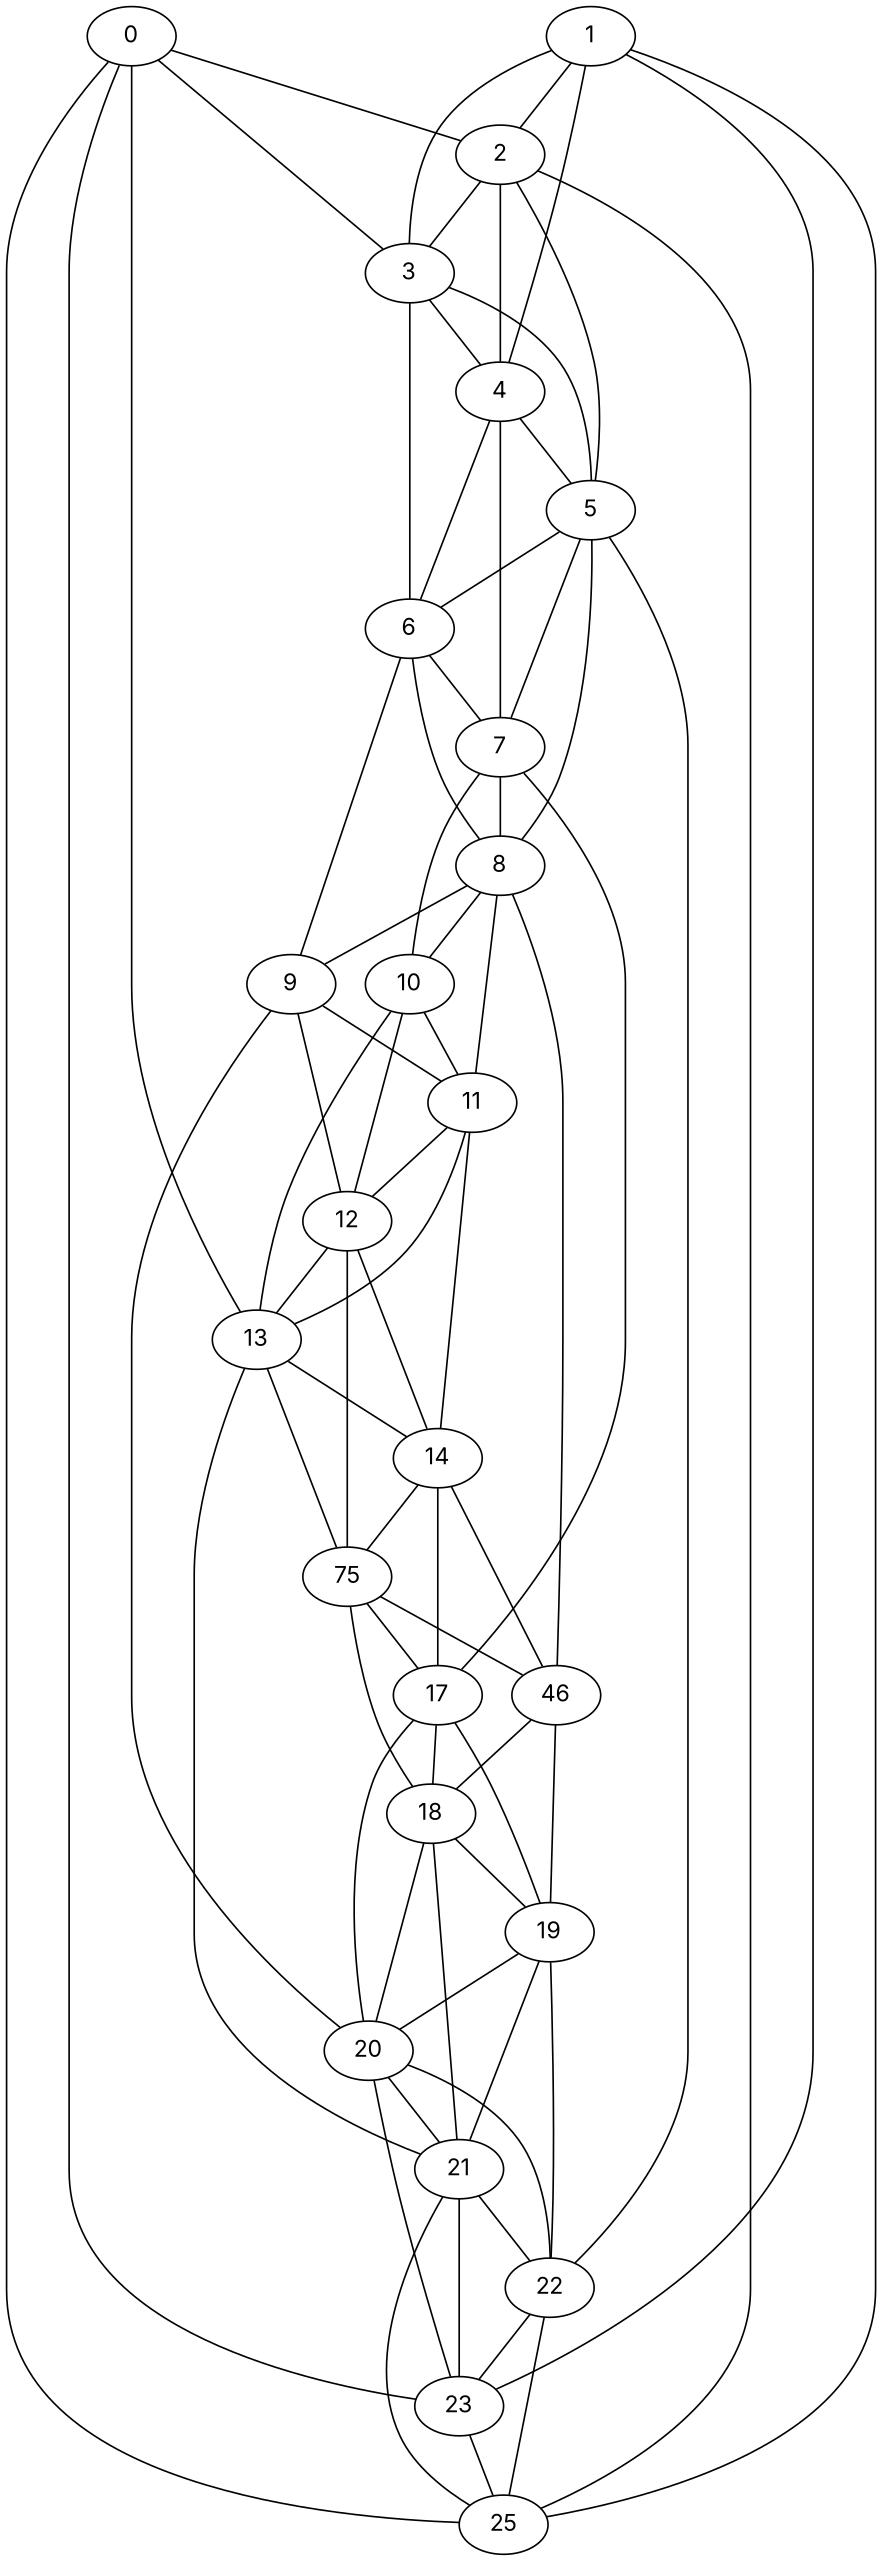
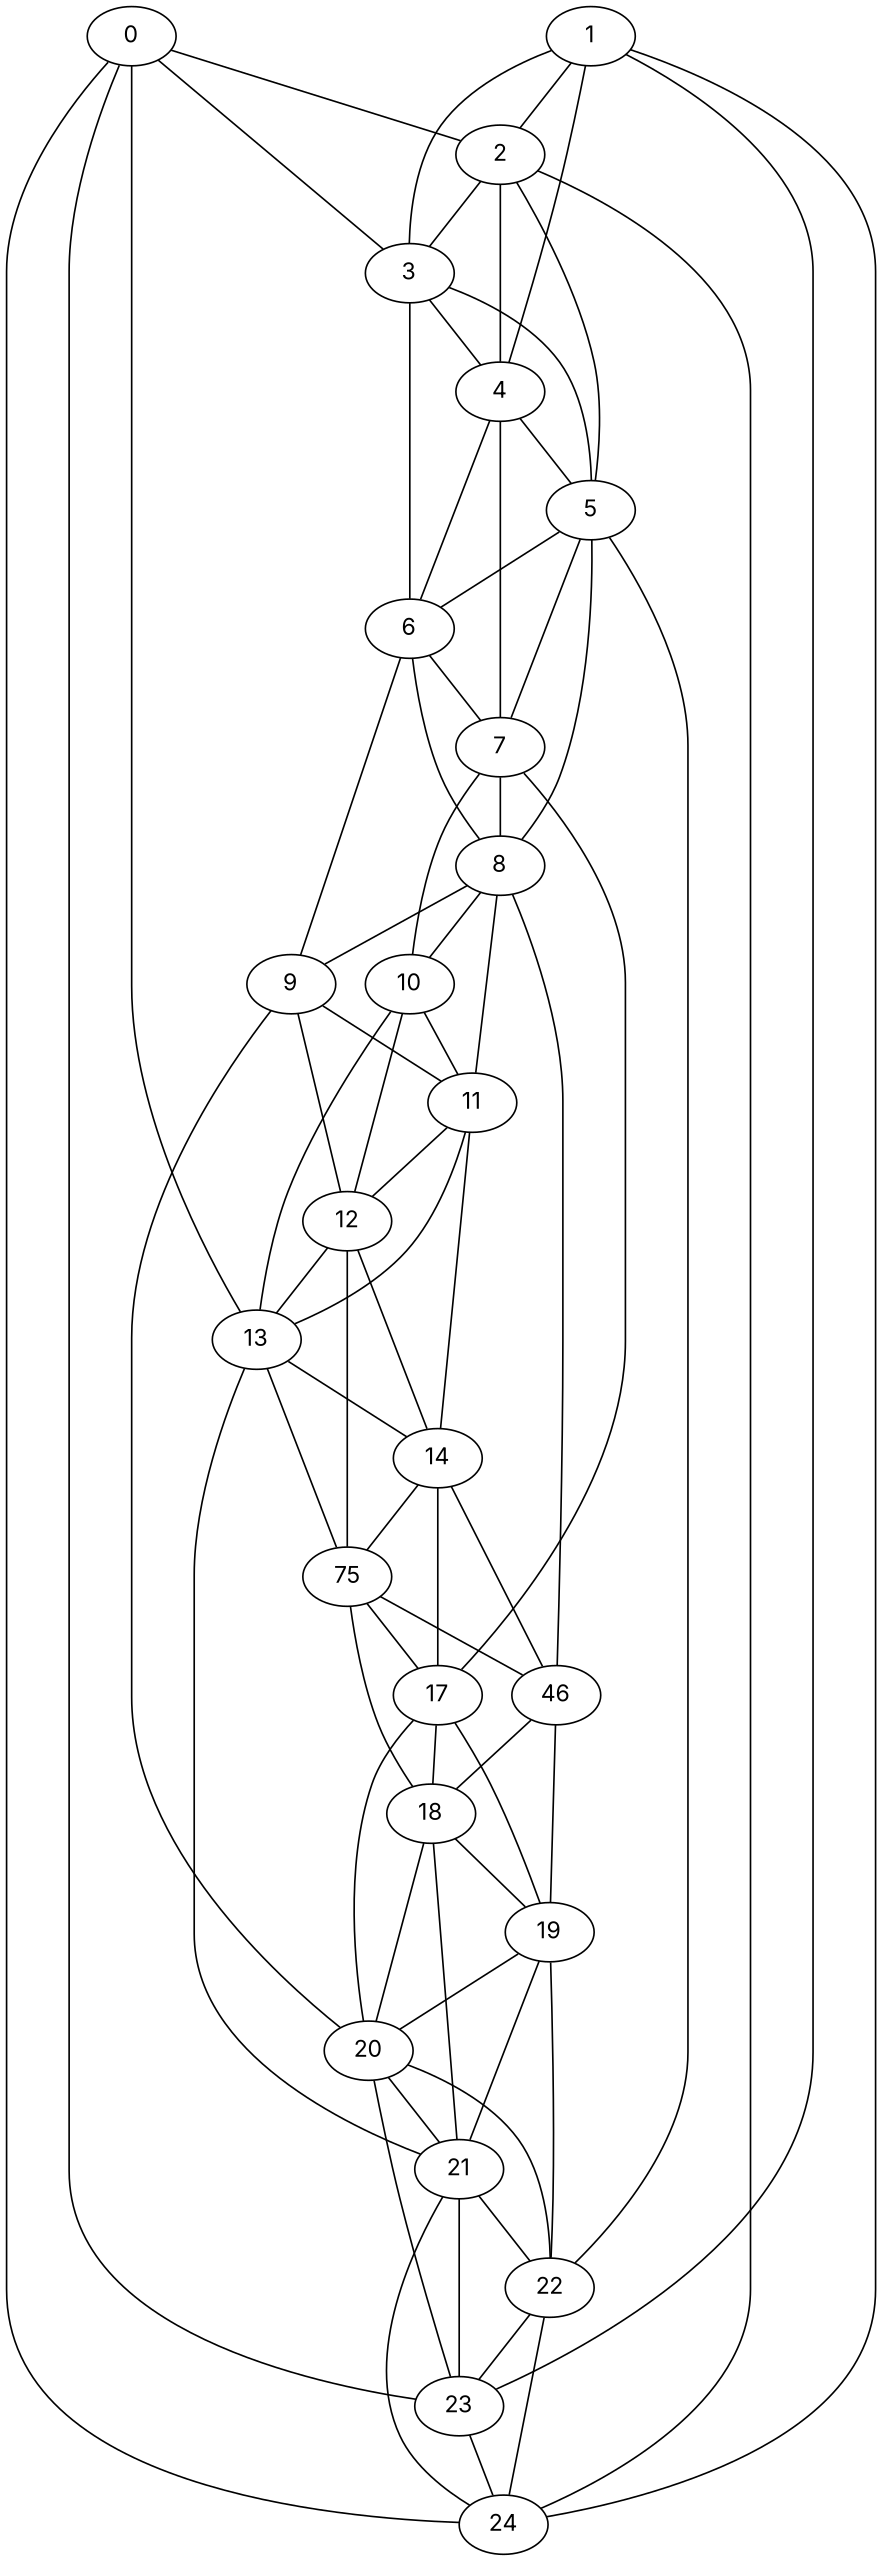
(504, 2525) -> (504, 2525)
